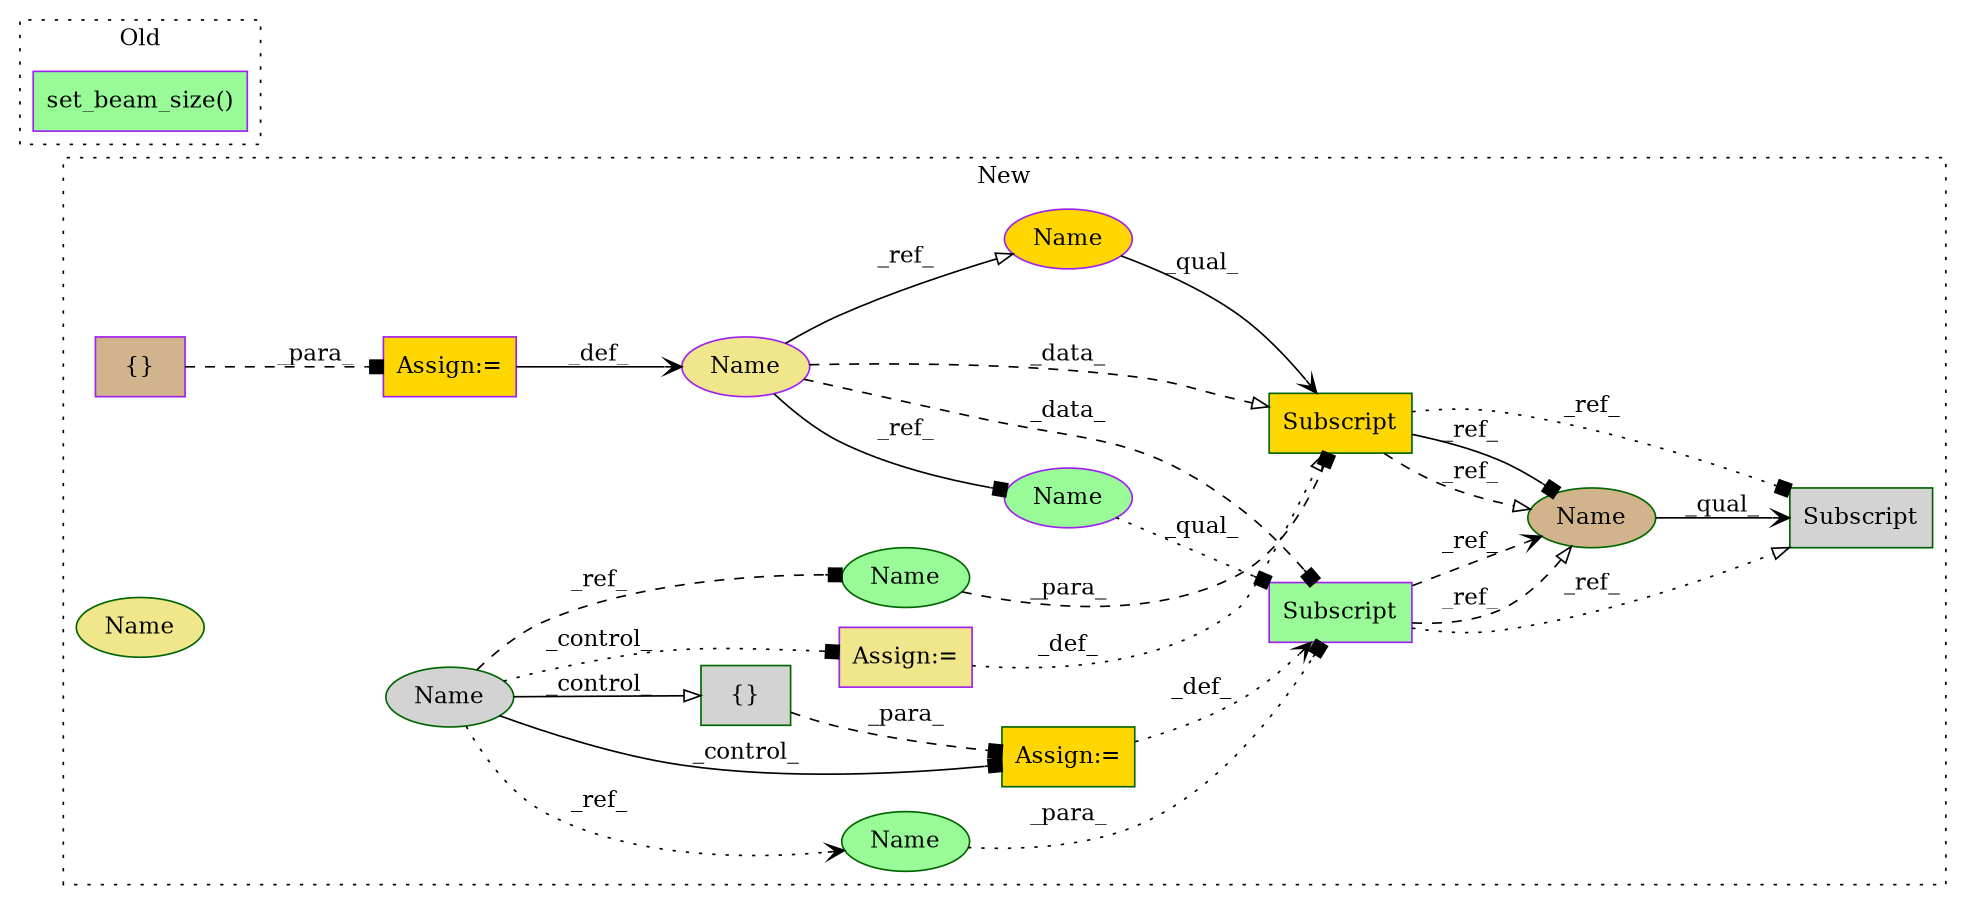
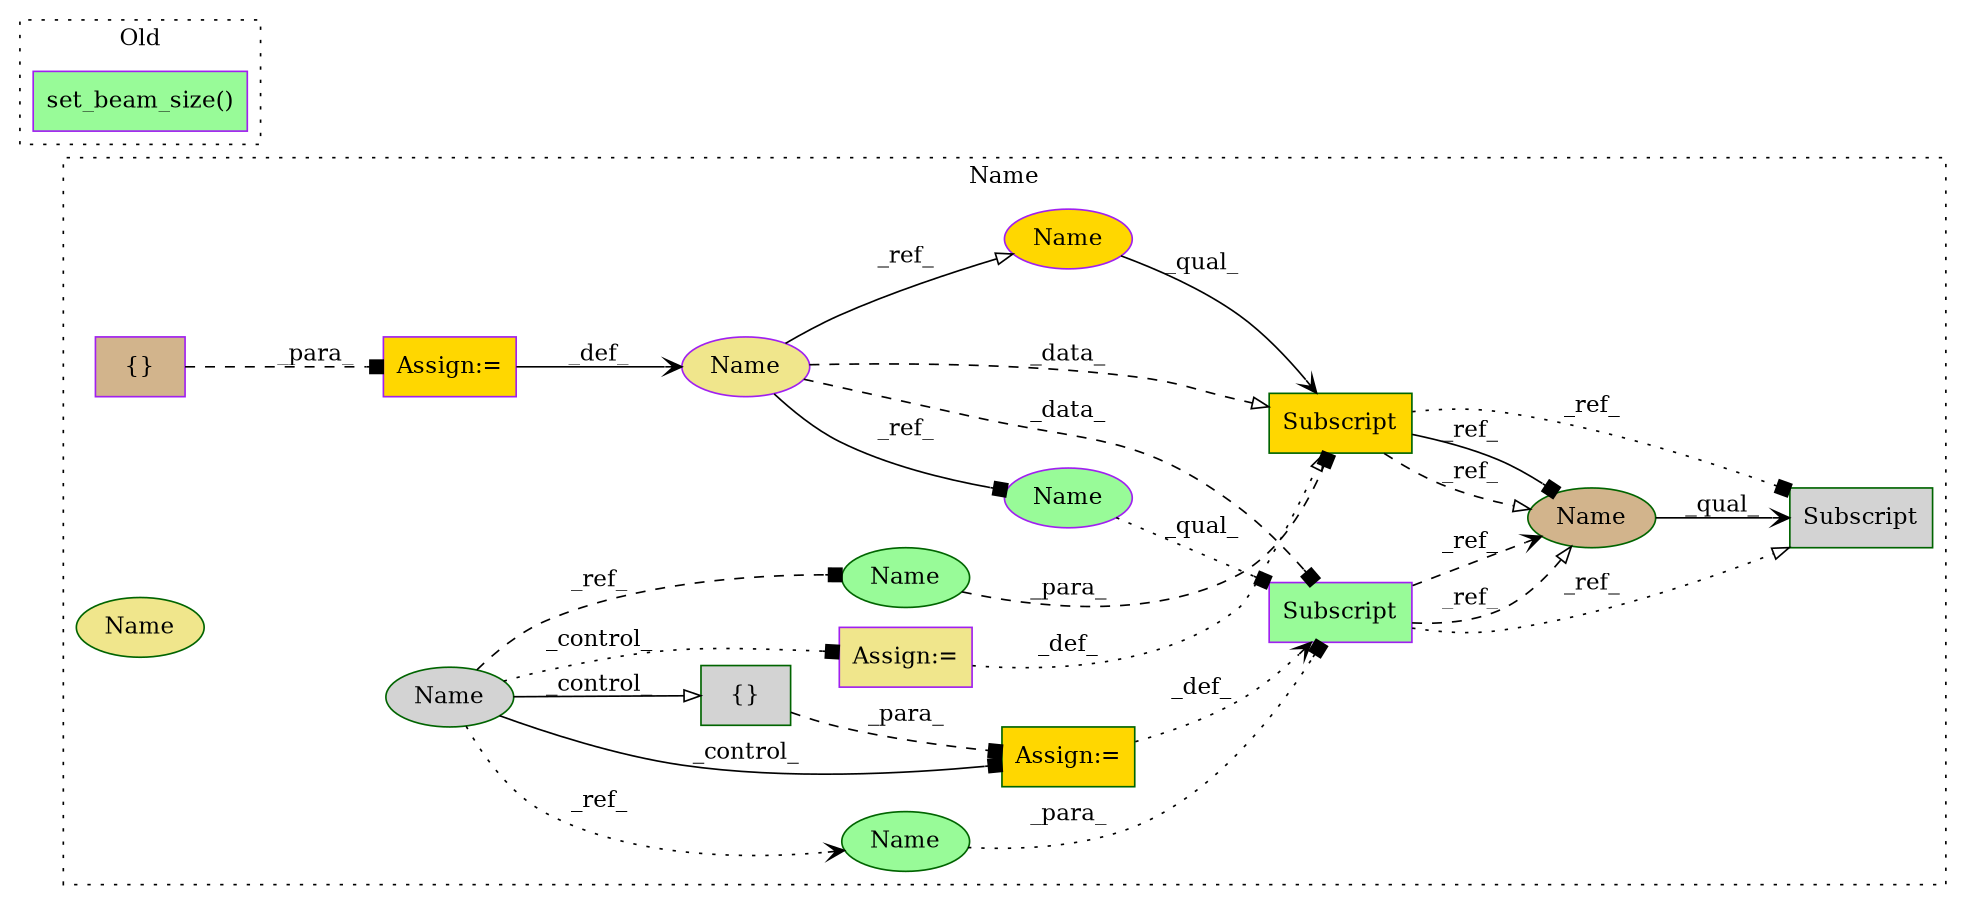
(1005, 177) -> (1005, 177)
